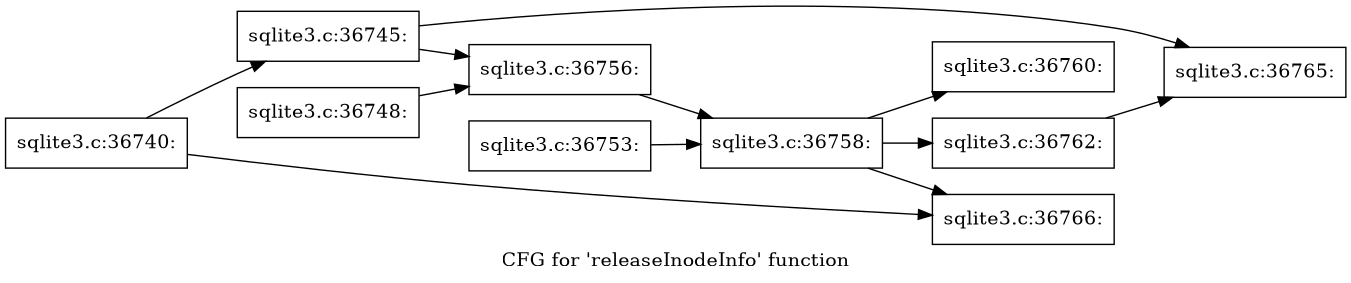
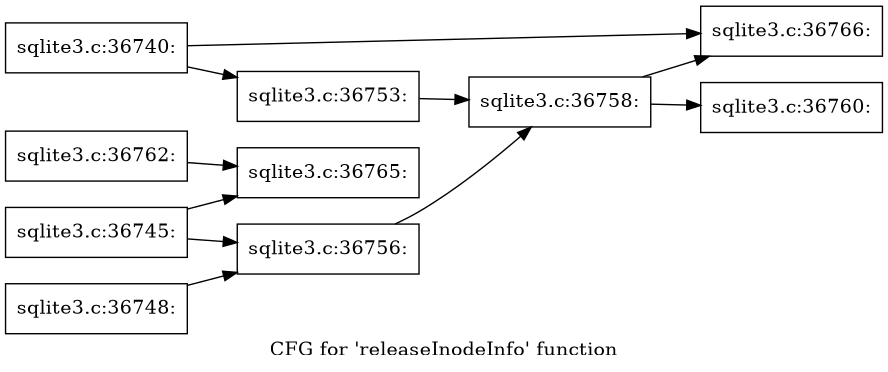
(199, 92) -> (205, 71)
(900, 143) -> none
